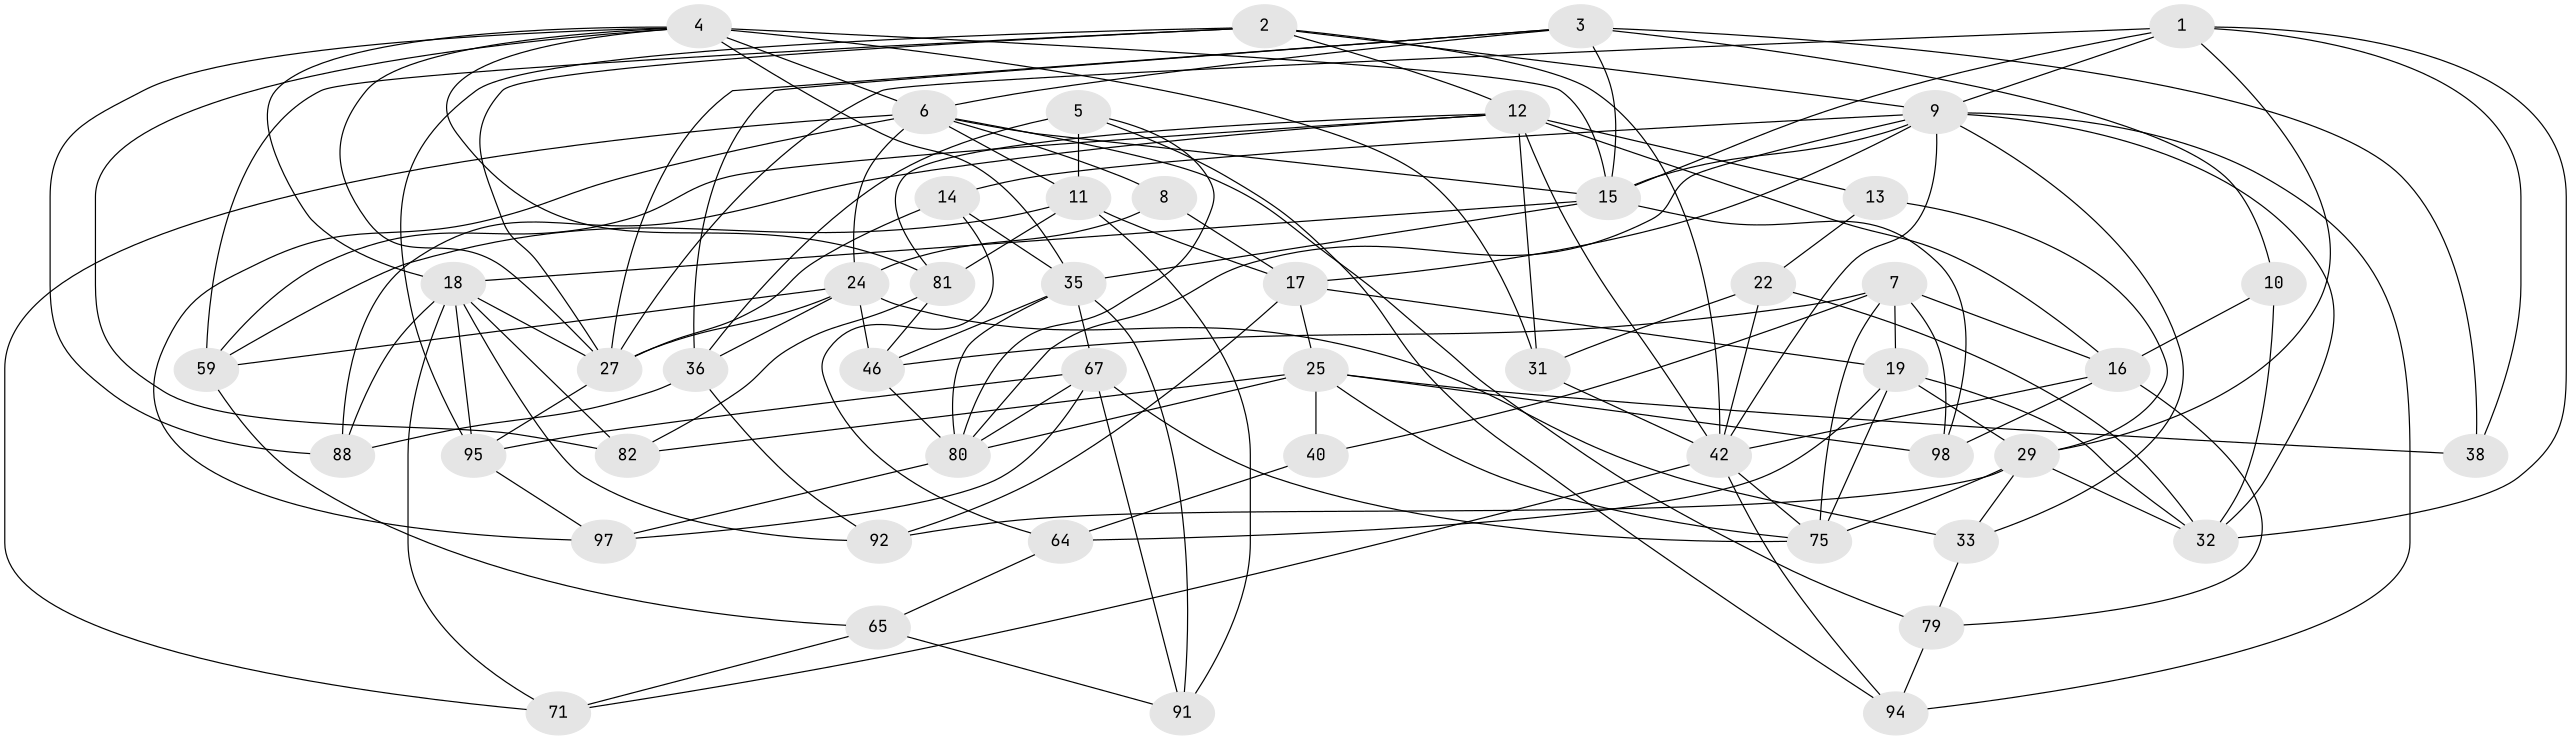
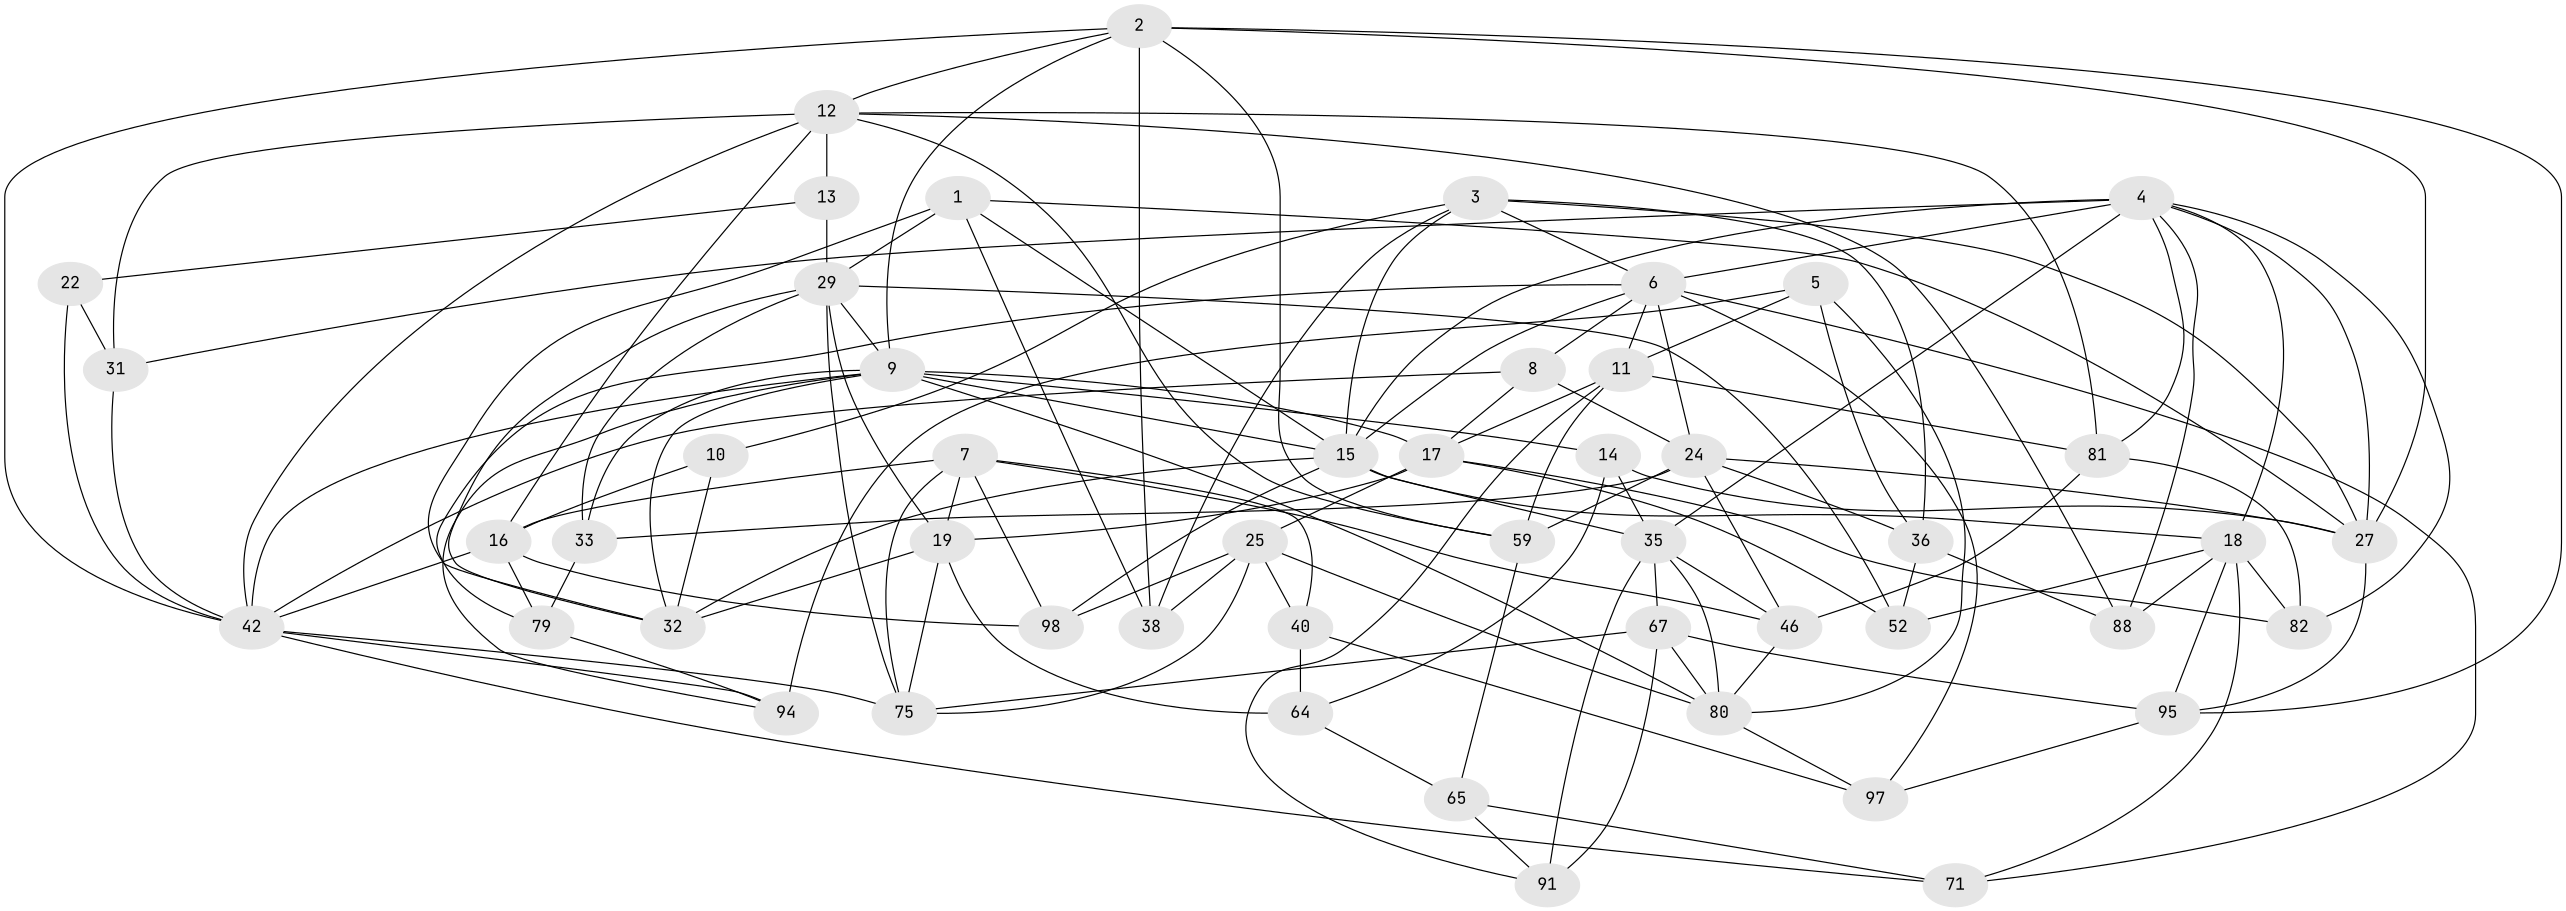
(2044, 74) -> (860, 327)
none -> (1139, 271)
(518, 320) -> none
(2013, 374) -> (995, 497)
none -> (931, 403)
(941, 417) -> (1842, 552)
(880, 510) -> (1601, 717)
(879, 542) -> (1898, 628)
